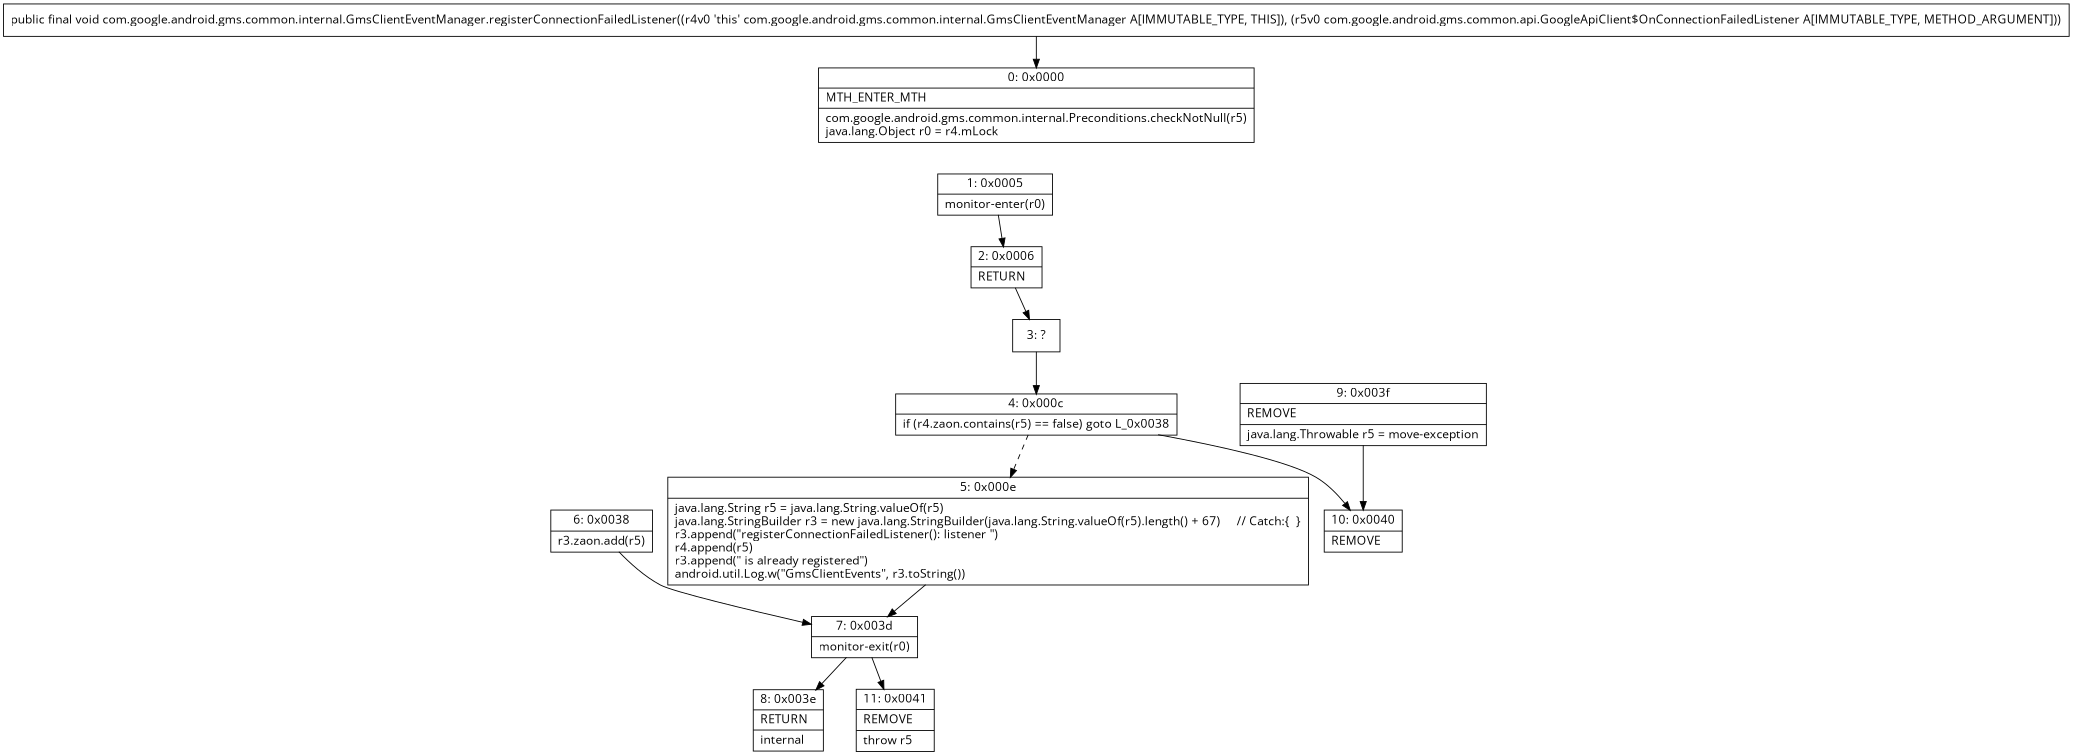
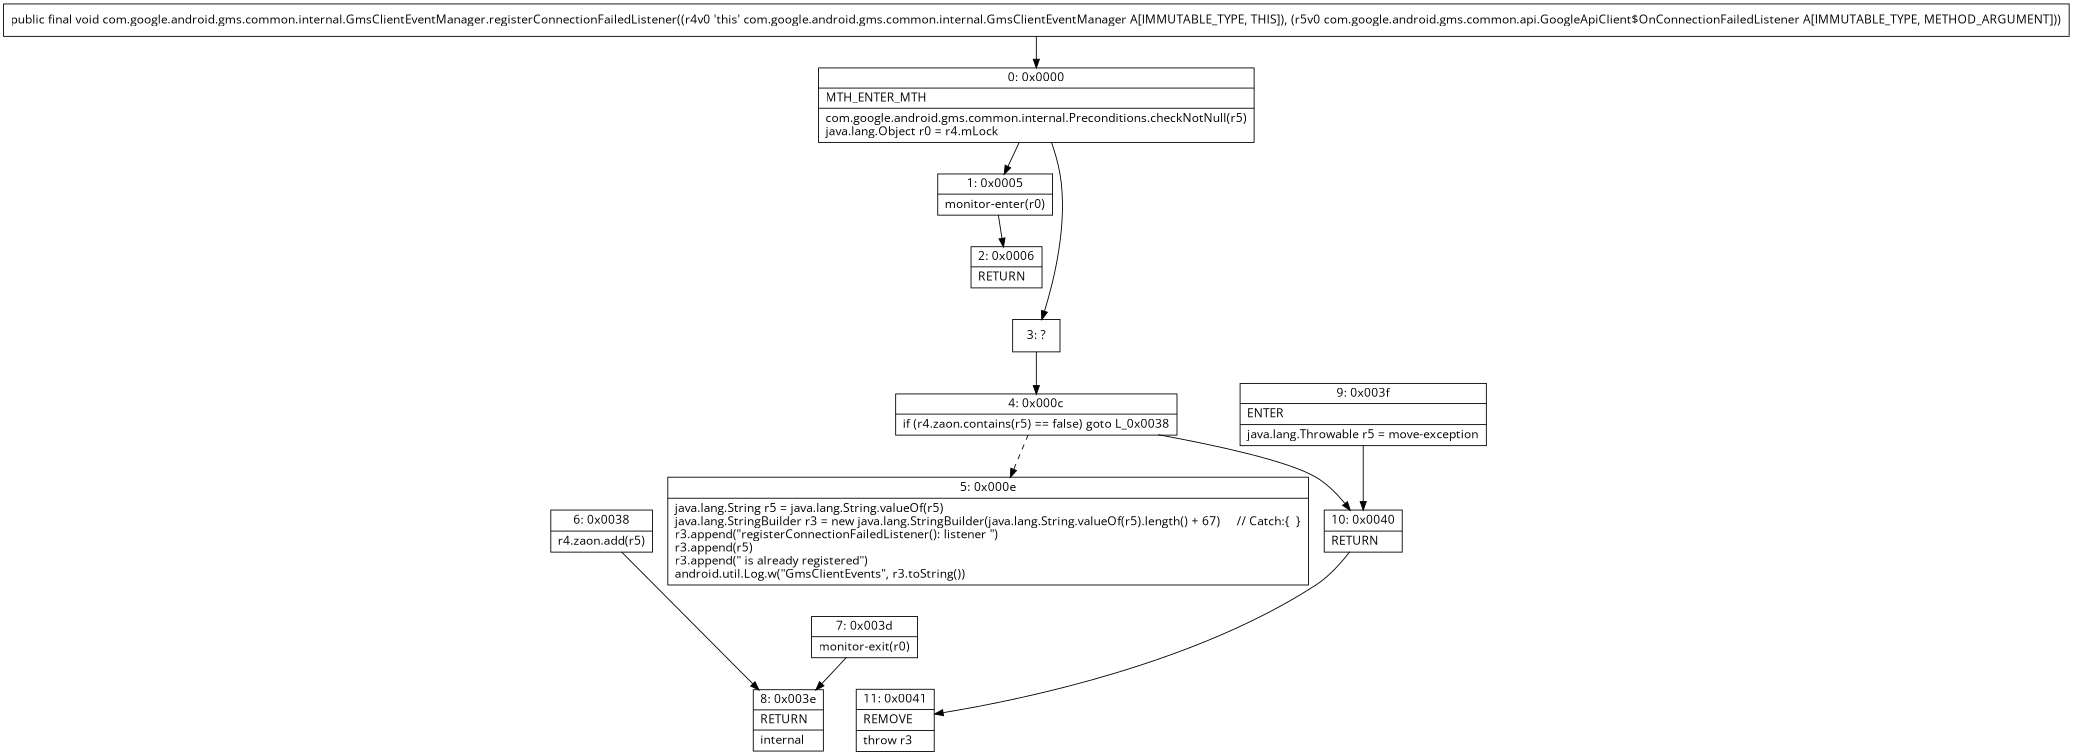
none -> (1014, 154)
(1021, 300) -> (1061, 227)
(1272, 414) -> (1266, 414)
(602, 541) -> (602, 541)
(1356, 541) -> (1355, 541)
(714, 548) -> (714, 548)
(910, 598) -> none
(705, 599) -> (687, 618)
(876, 669) -> (1158, 659)
(888, 741) -> (888, 741)
